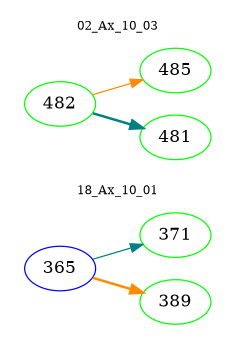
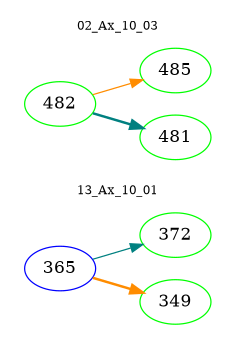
(118, 191) -> (118, 191)
(175, 235) -> (175, 235)
(175, 302) -> (175, 302)
